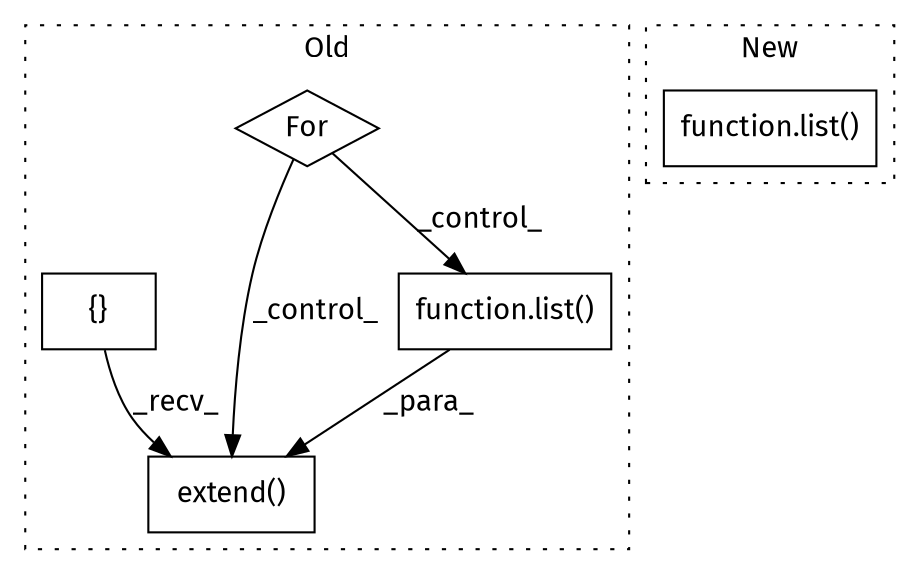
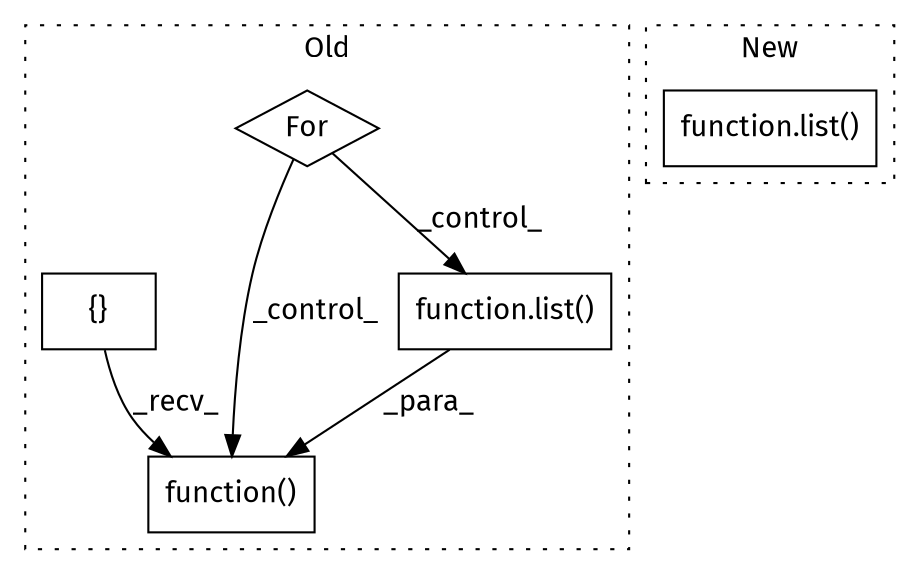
(231, 494) -> (231, 494)
